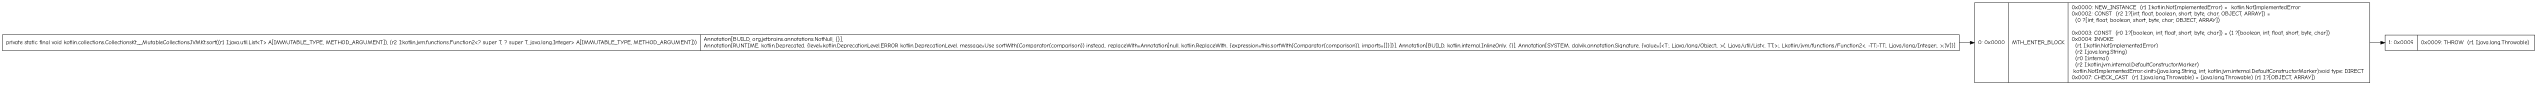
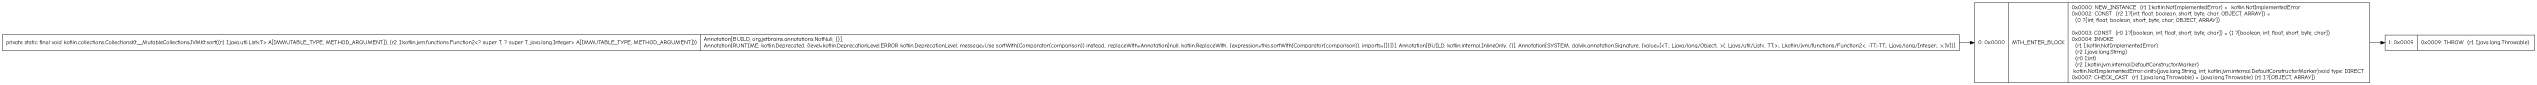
(2090, 58) -> (2084, 58)
